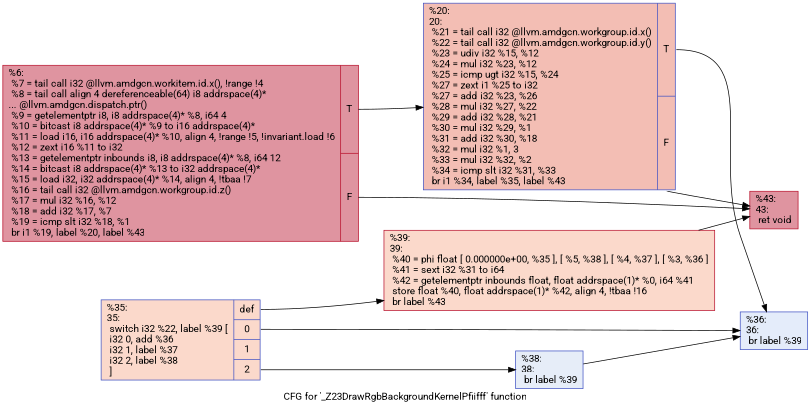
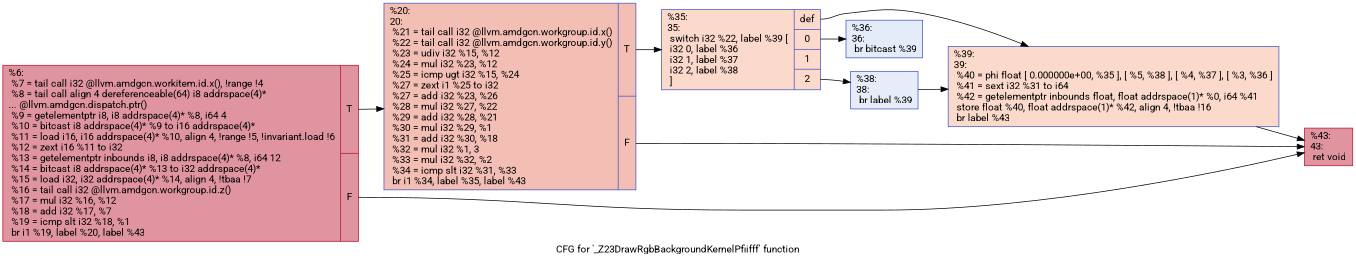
(731, 164) -> (645, 50)
(549, 270) -> (1114, 87)
(140, 340) -> (703, 49)
(774, 341) -> (884, 49)
(658, 351) -> (929, 89)
